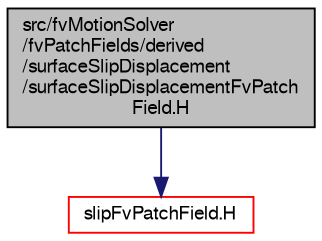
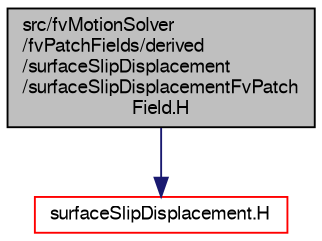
(161, 215) -> (161, 215)
